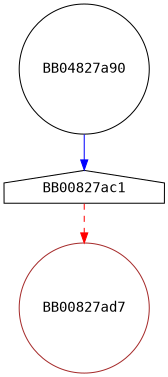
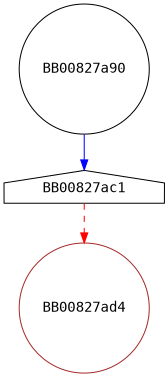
(84, 69) -> (84, 69)
(84, 308) -> (84, 308)
